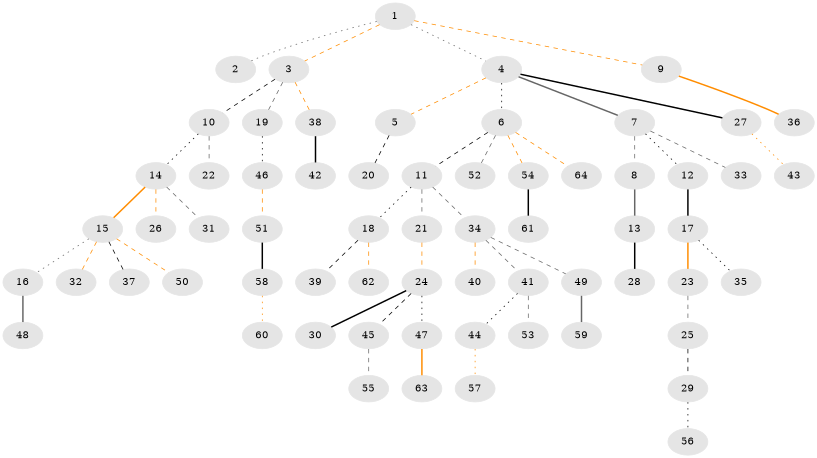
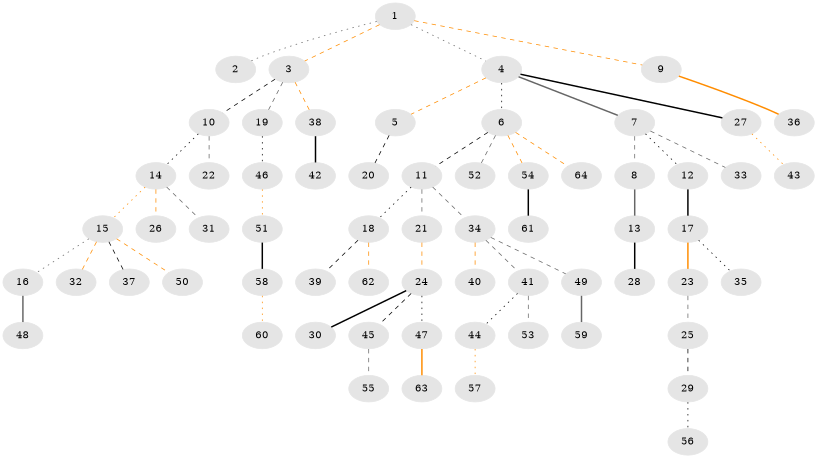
(129, 202) -> (129, 202)
(262, 203) -> (262, 203)
